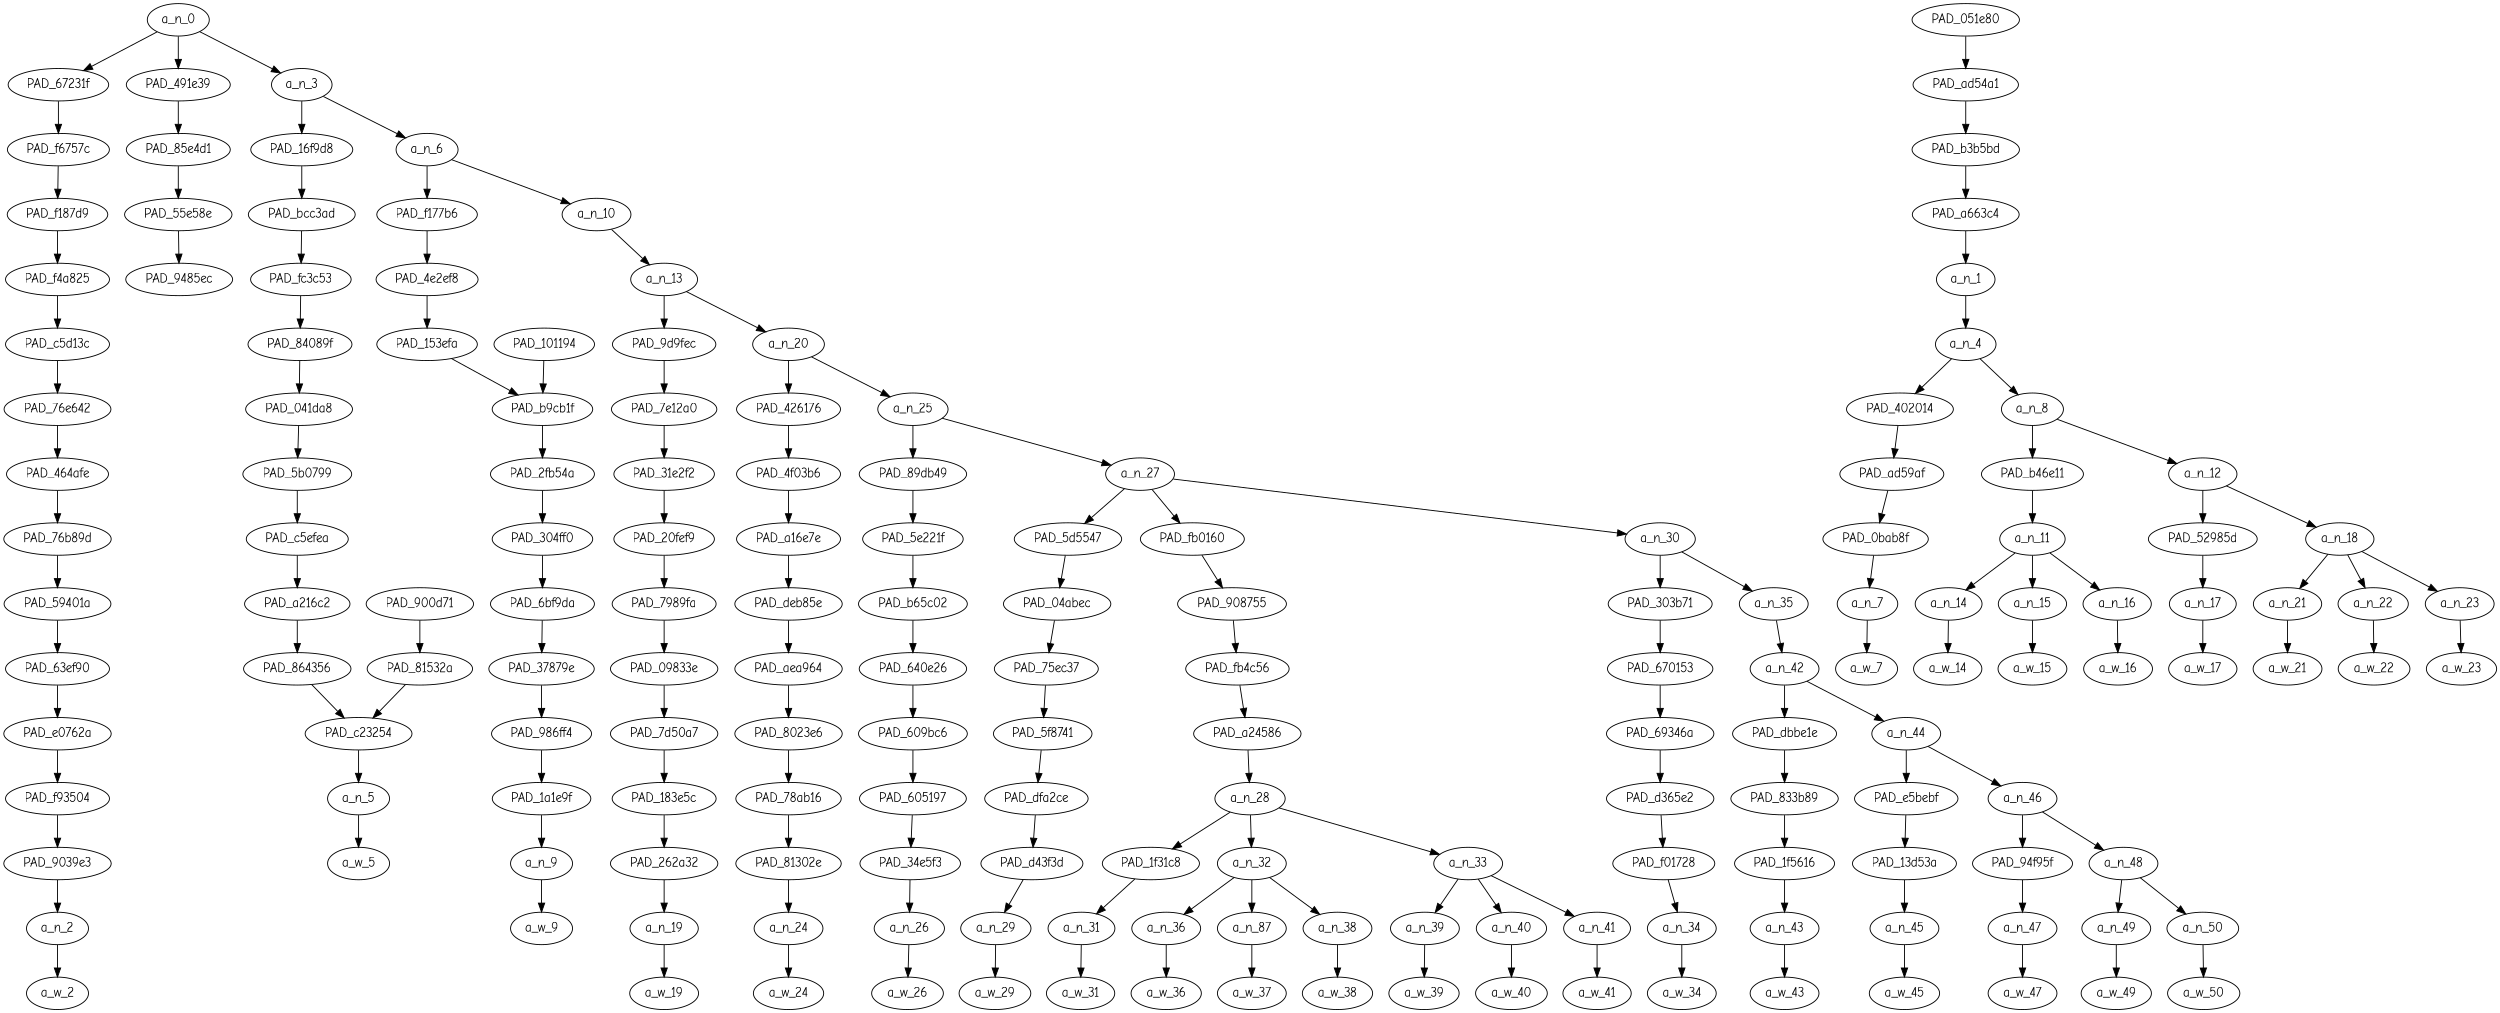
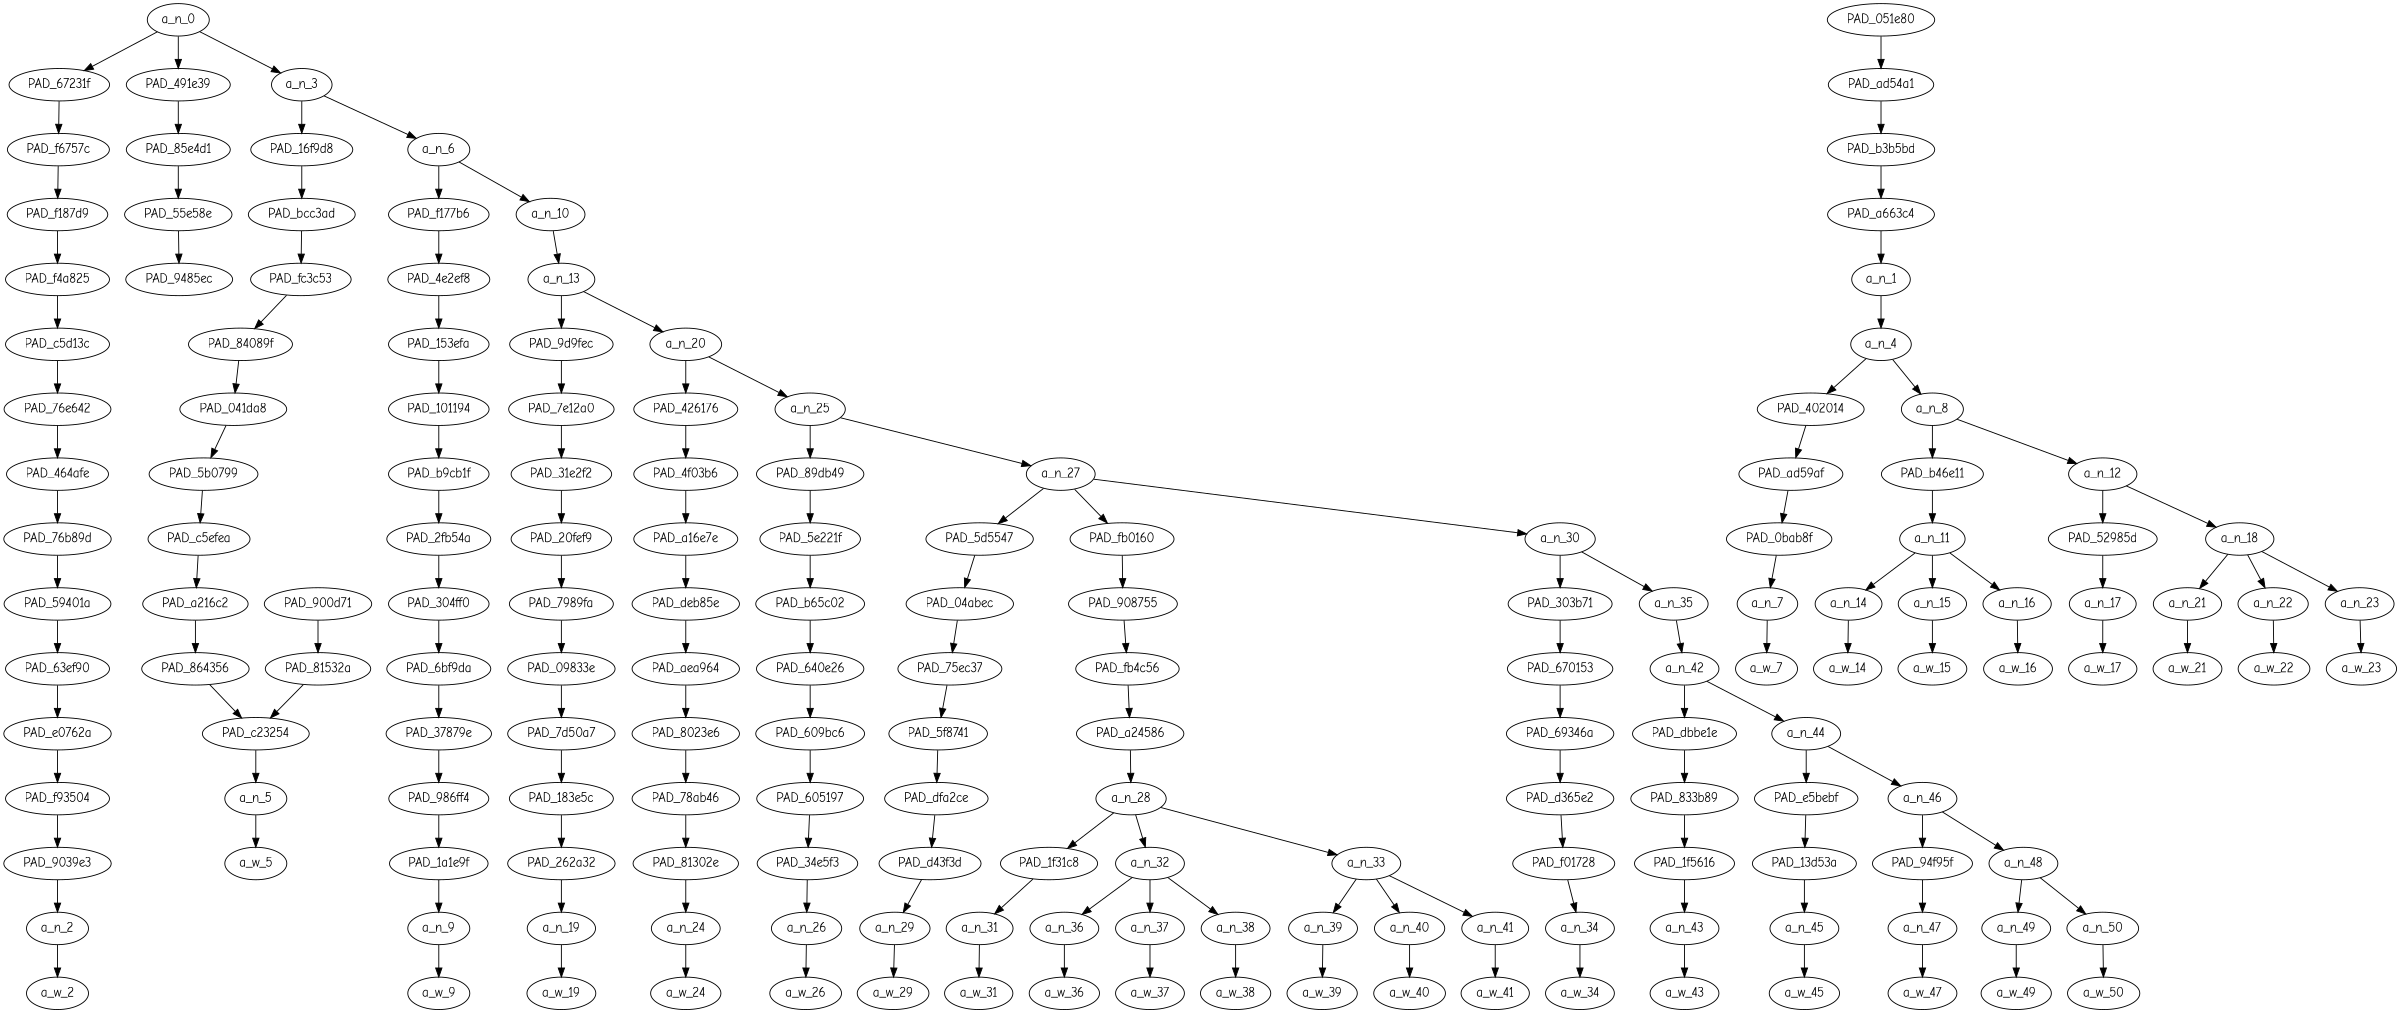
(481, 375) -> (439, 372)
(789, 799) -> (686, 799)
(1252, 928) -> (1150, 928)
